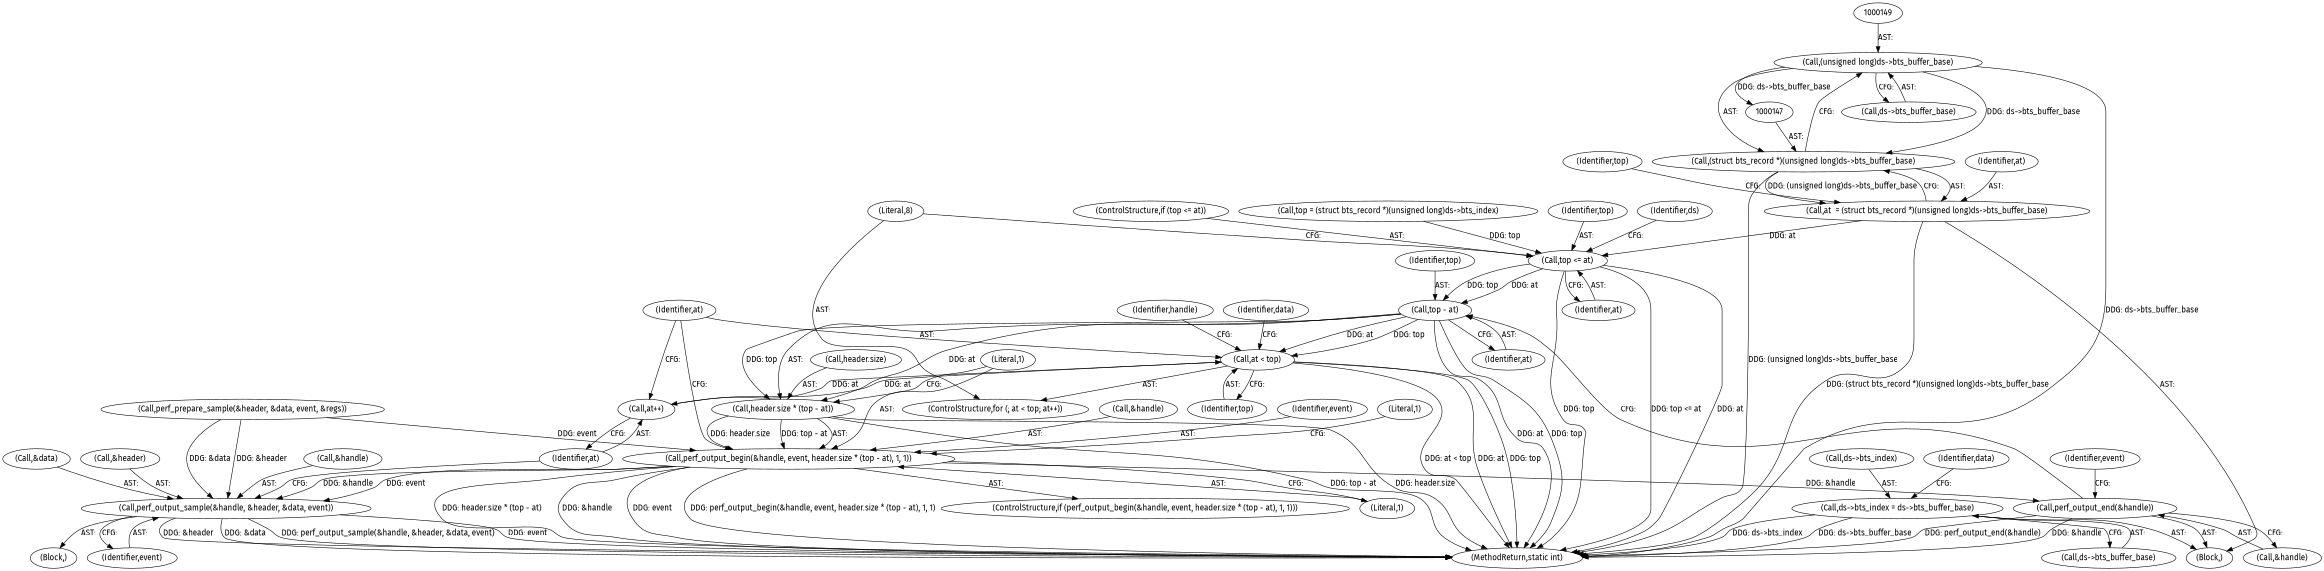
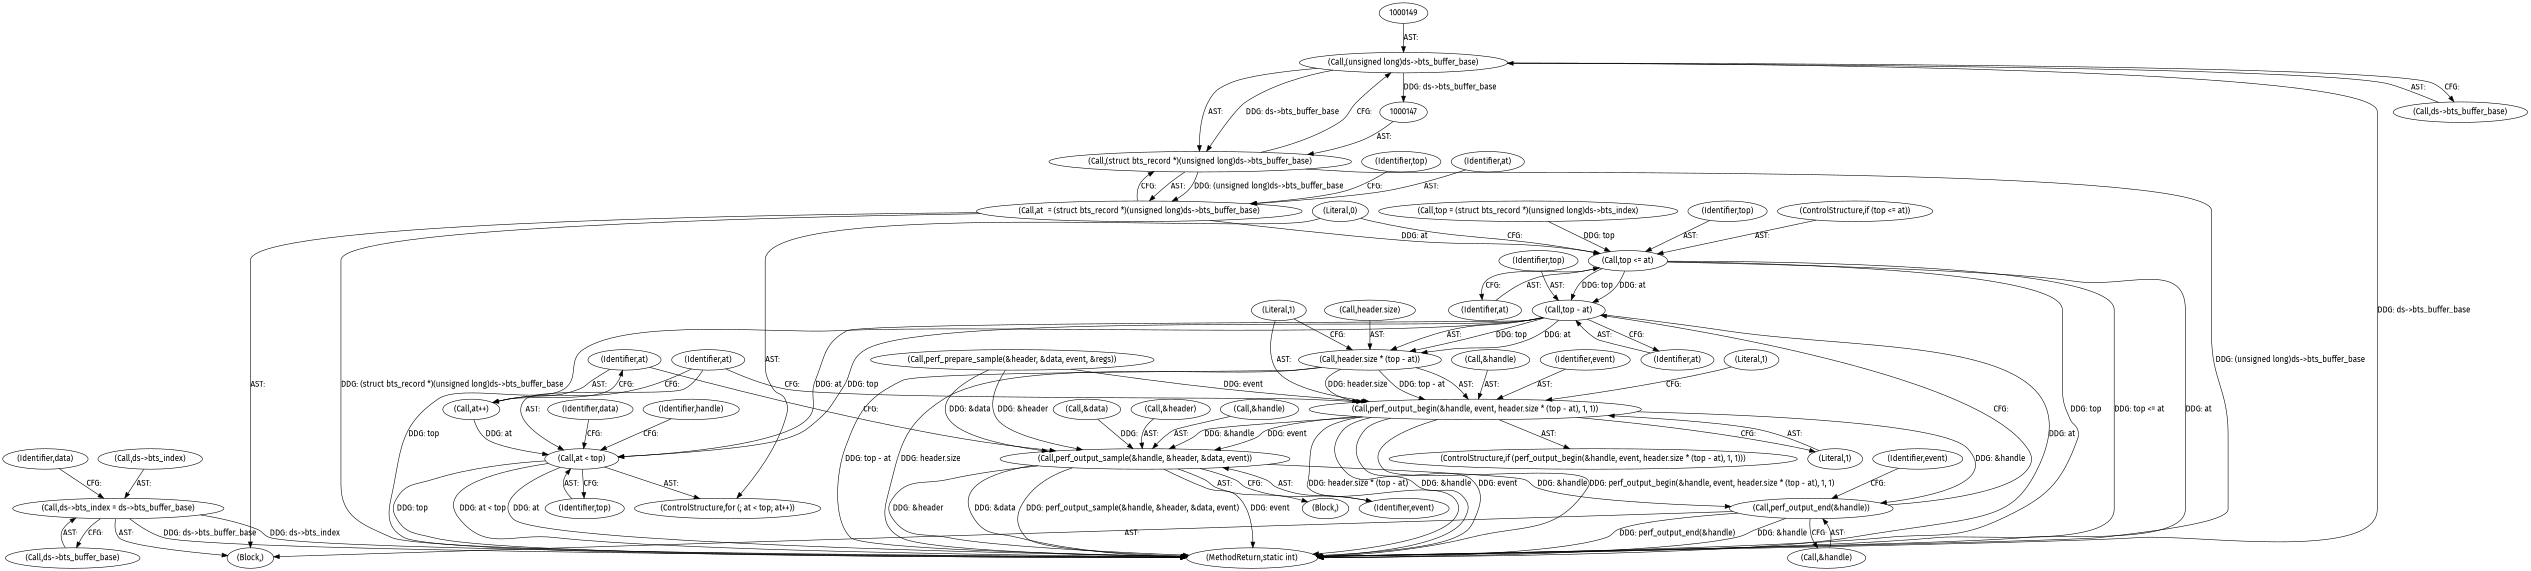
(896, 211) -> (1340, 211)
(1675, 211) -> none
(827, 394) -> none
none -> (1510, 477)
(132, 484) -> (1130, 434)
